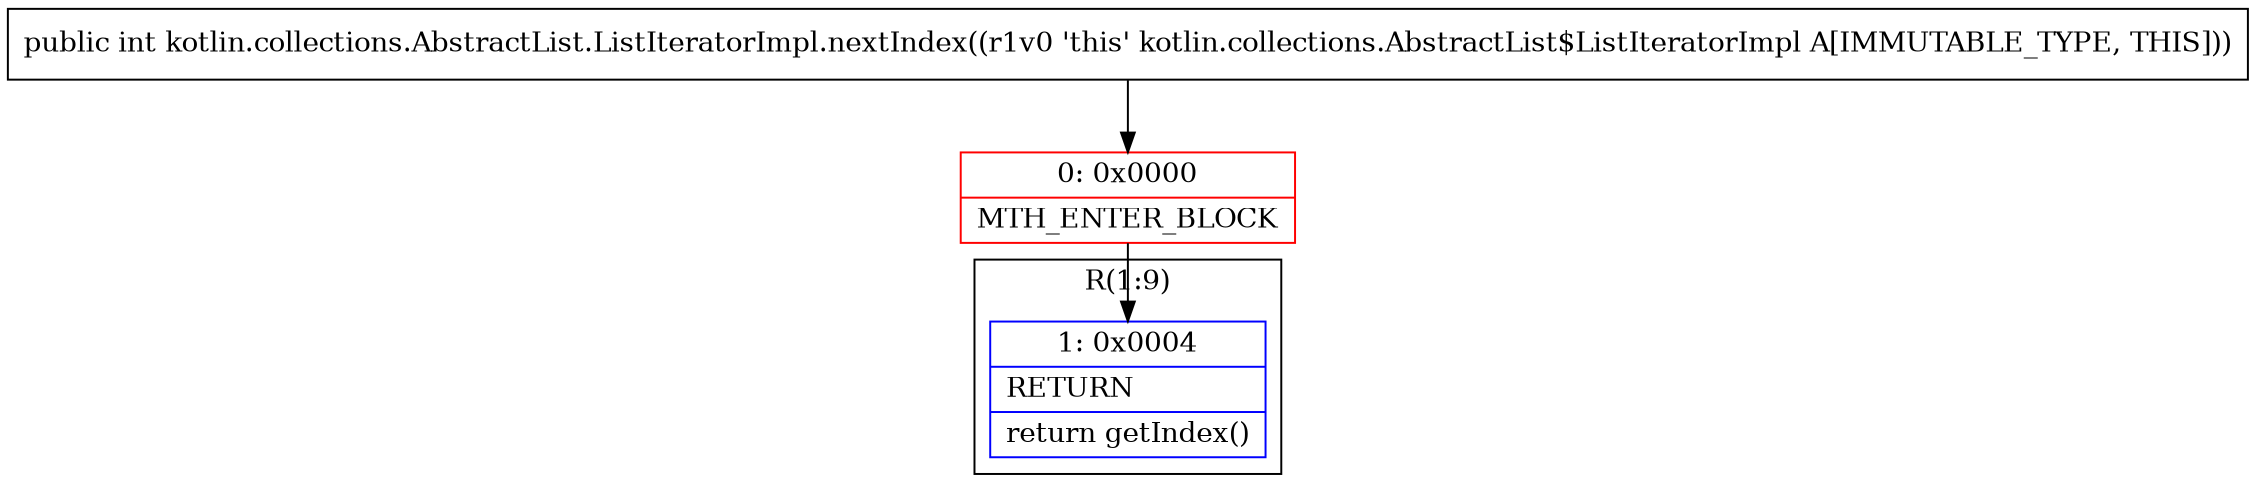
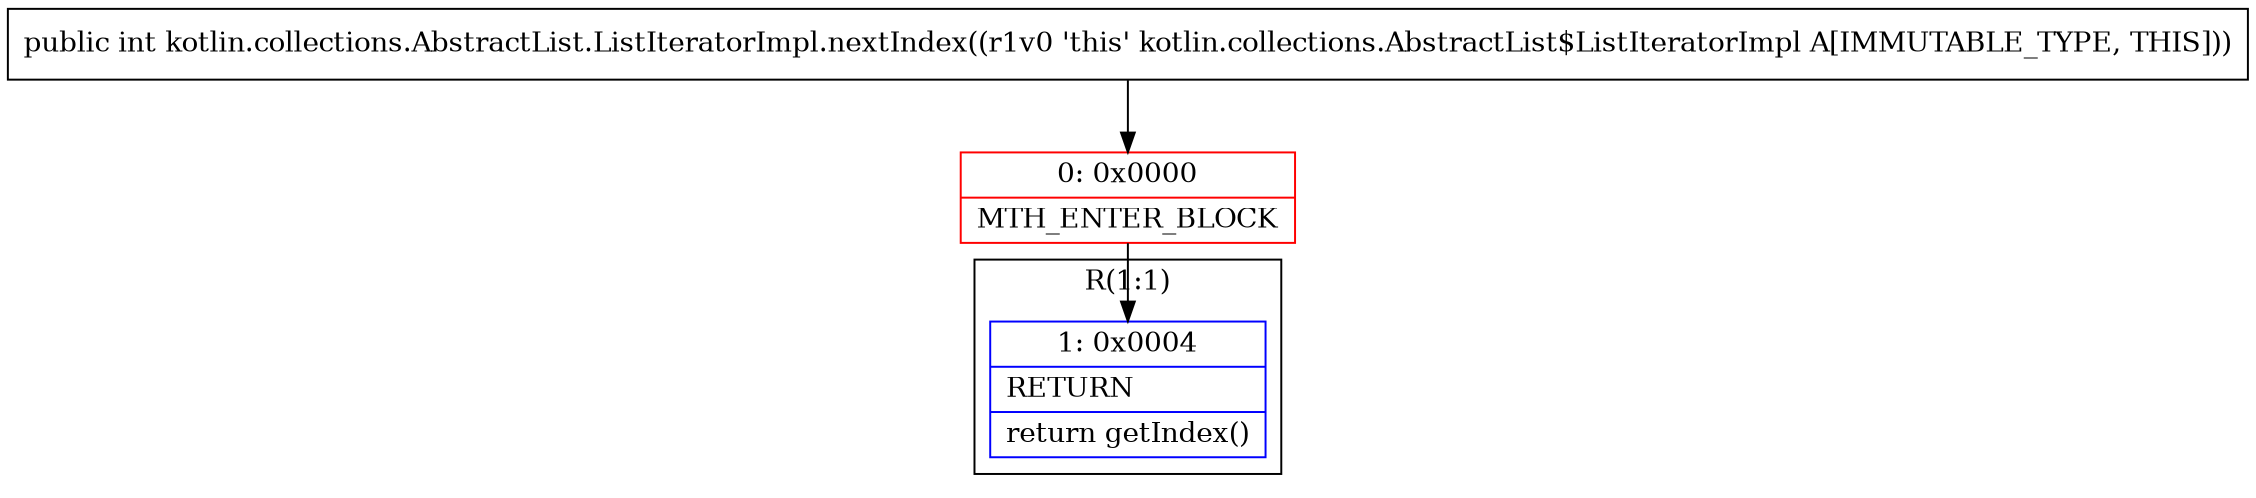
(1128, 282) -> (1128, 282)
